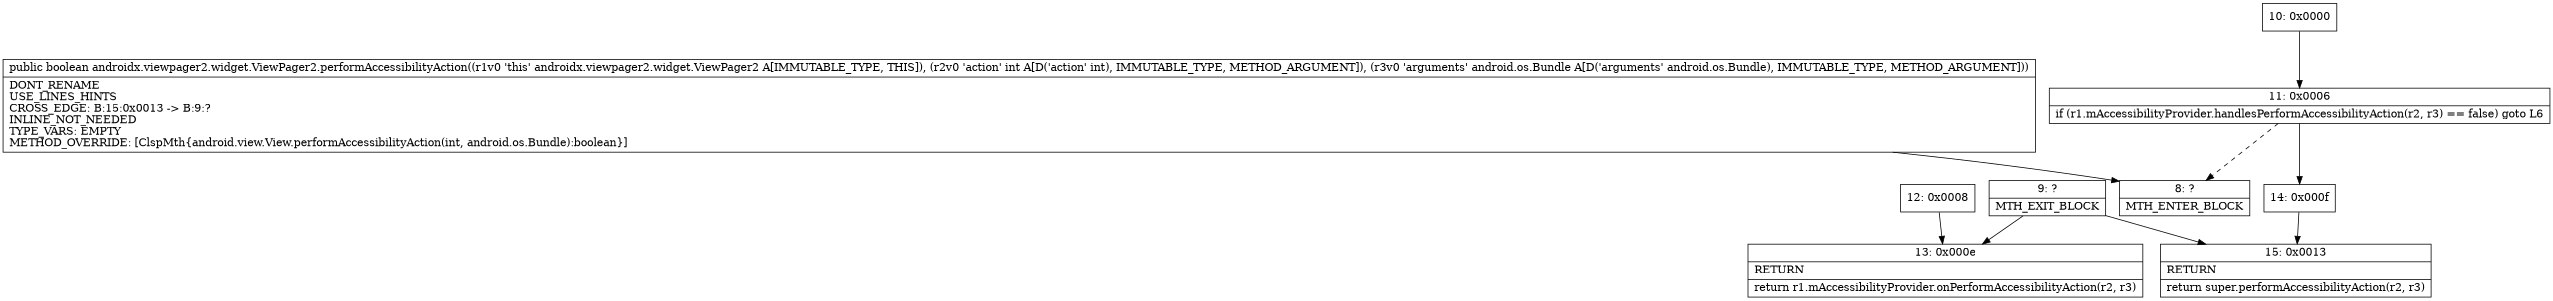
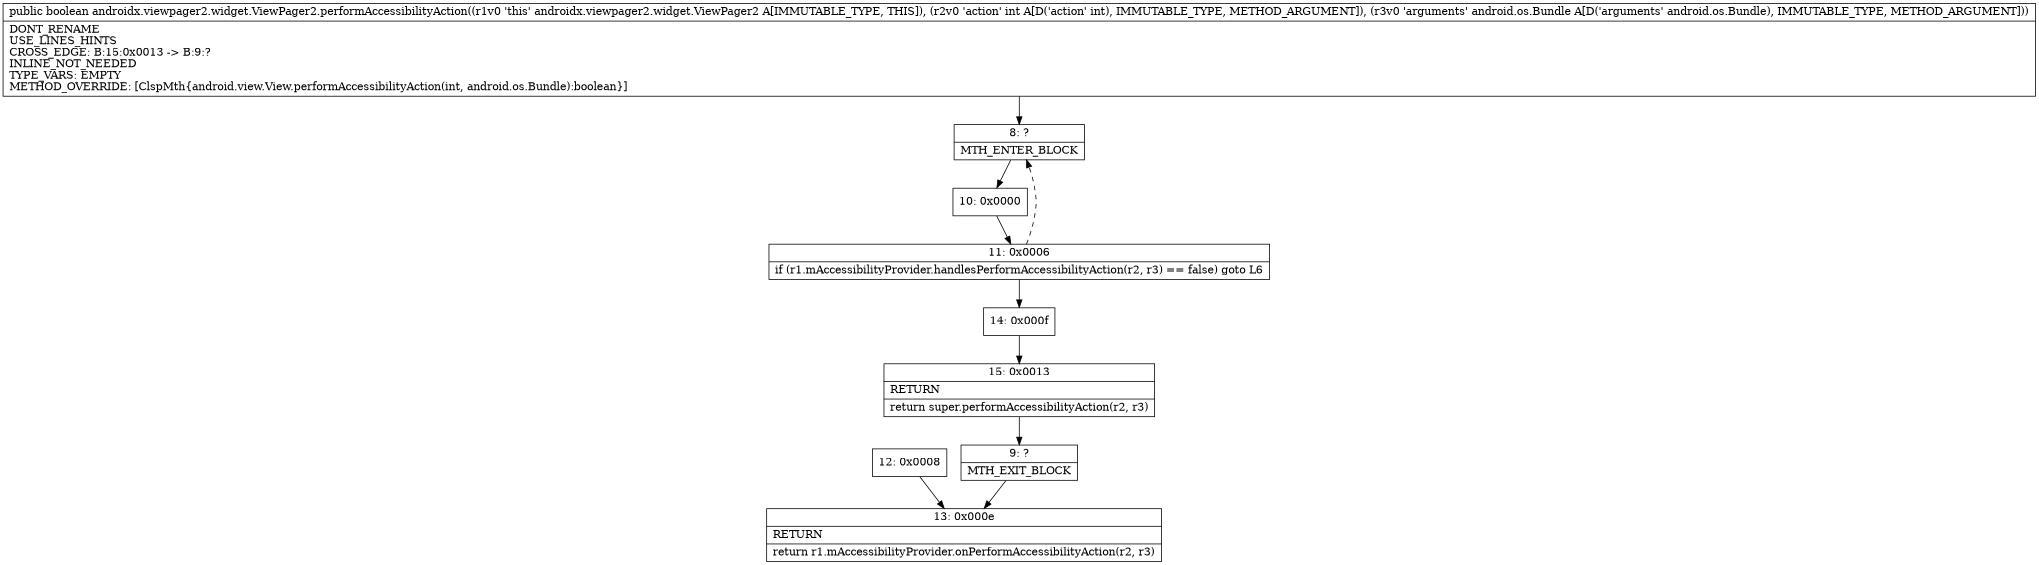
none -> (1006, 171)
(2152, 229) -> (1019, 427)
